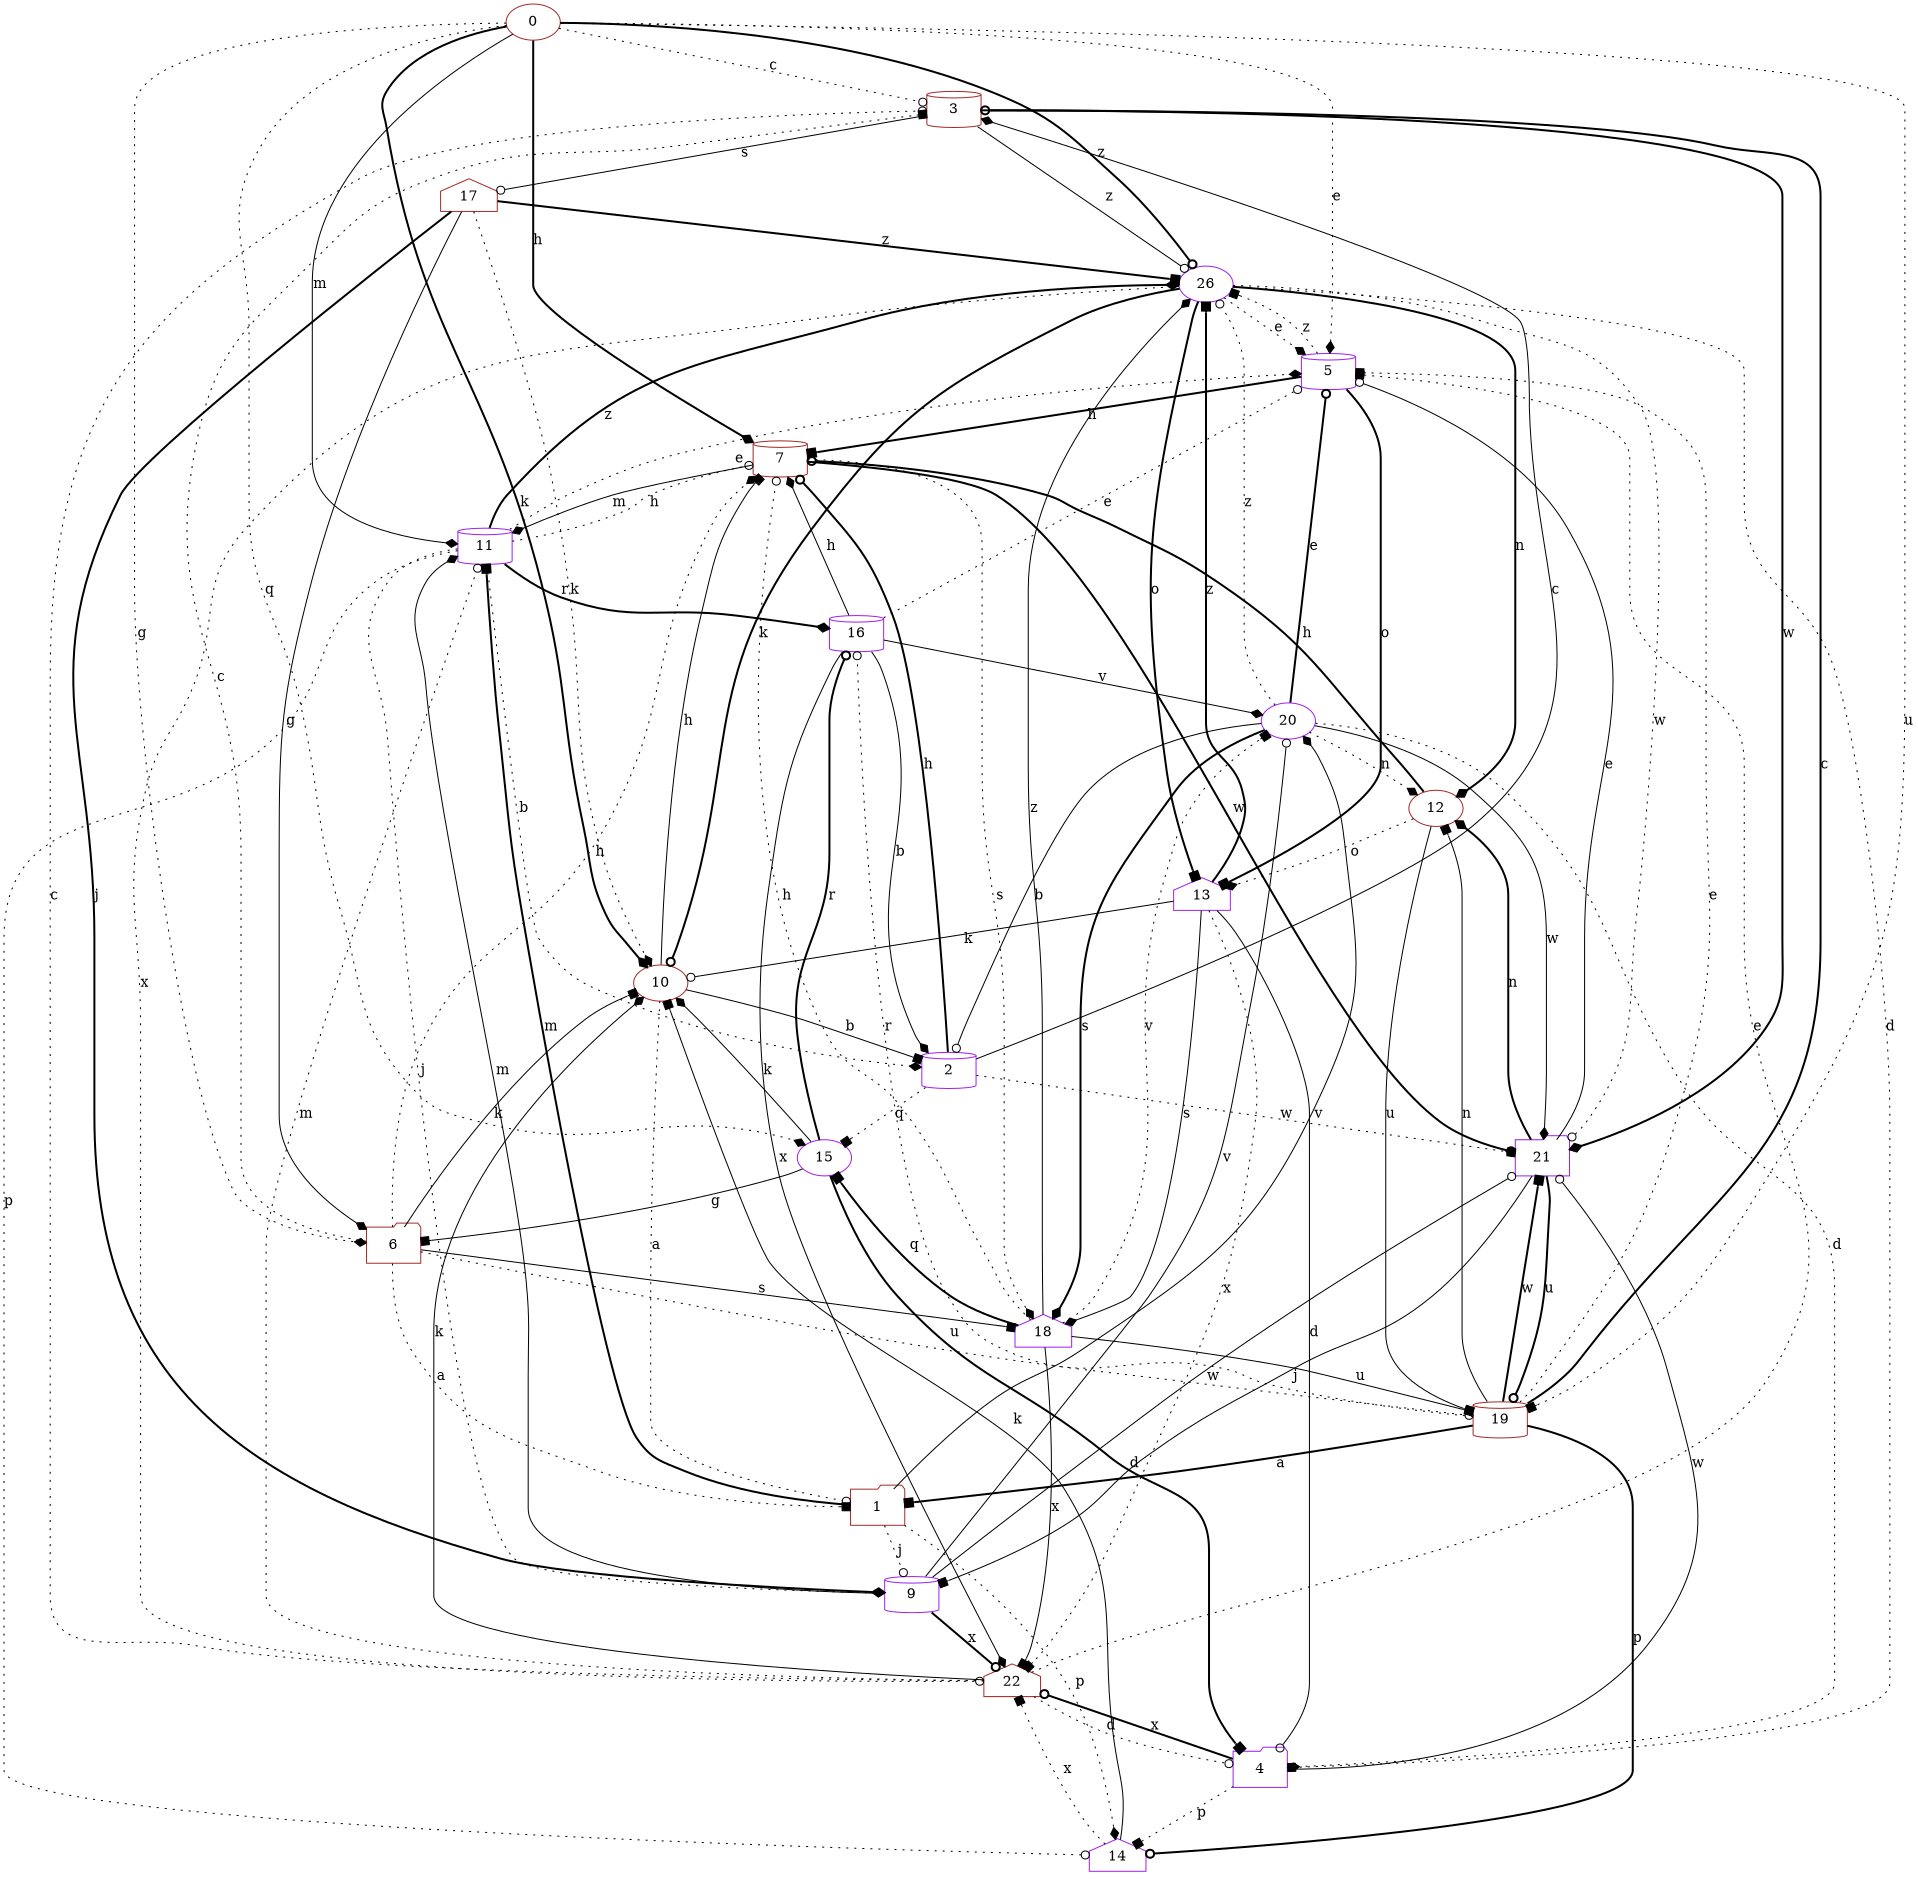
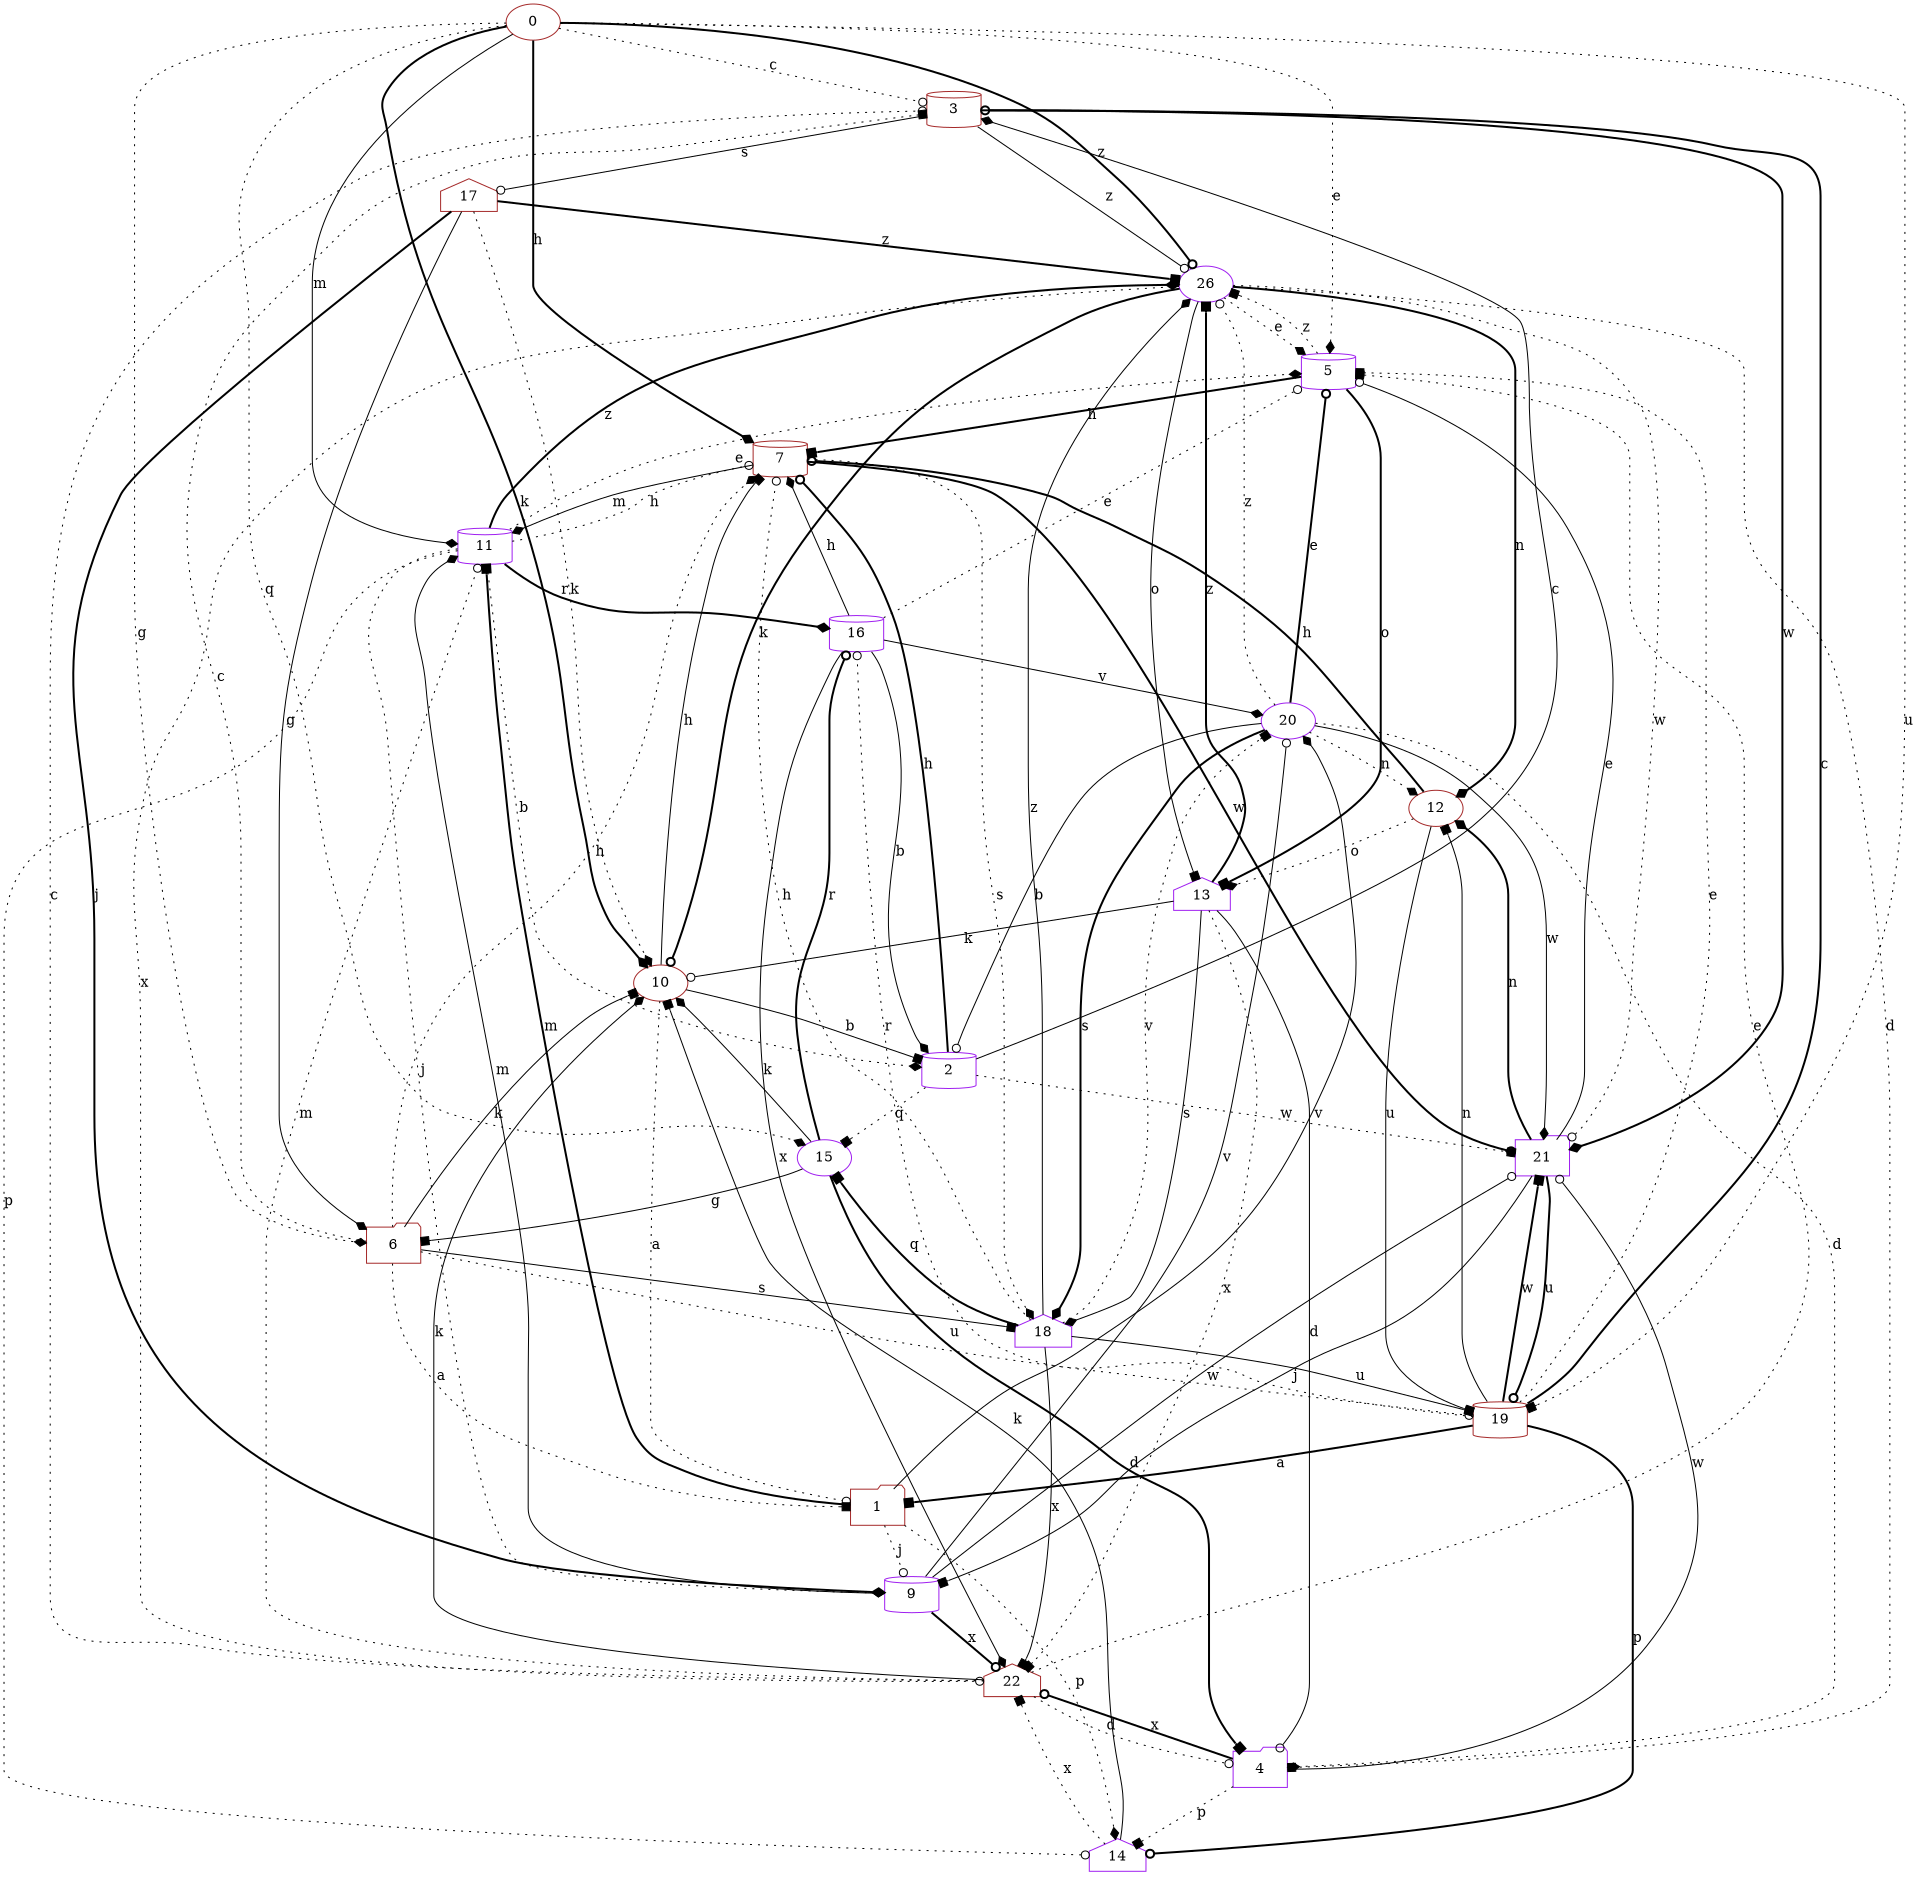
(1151, 586) -> (1151, 586)
